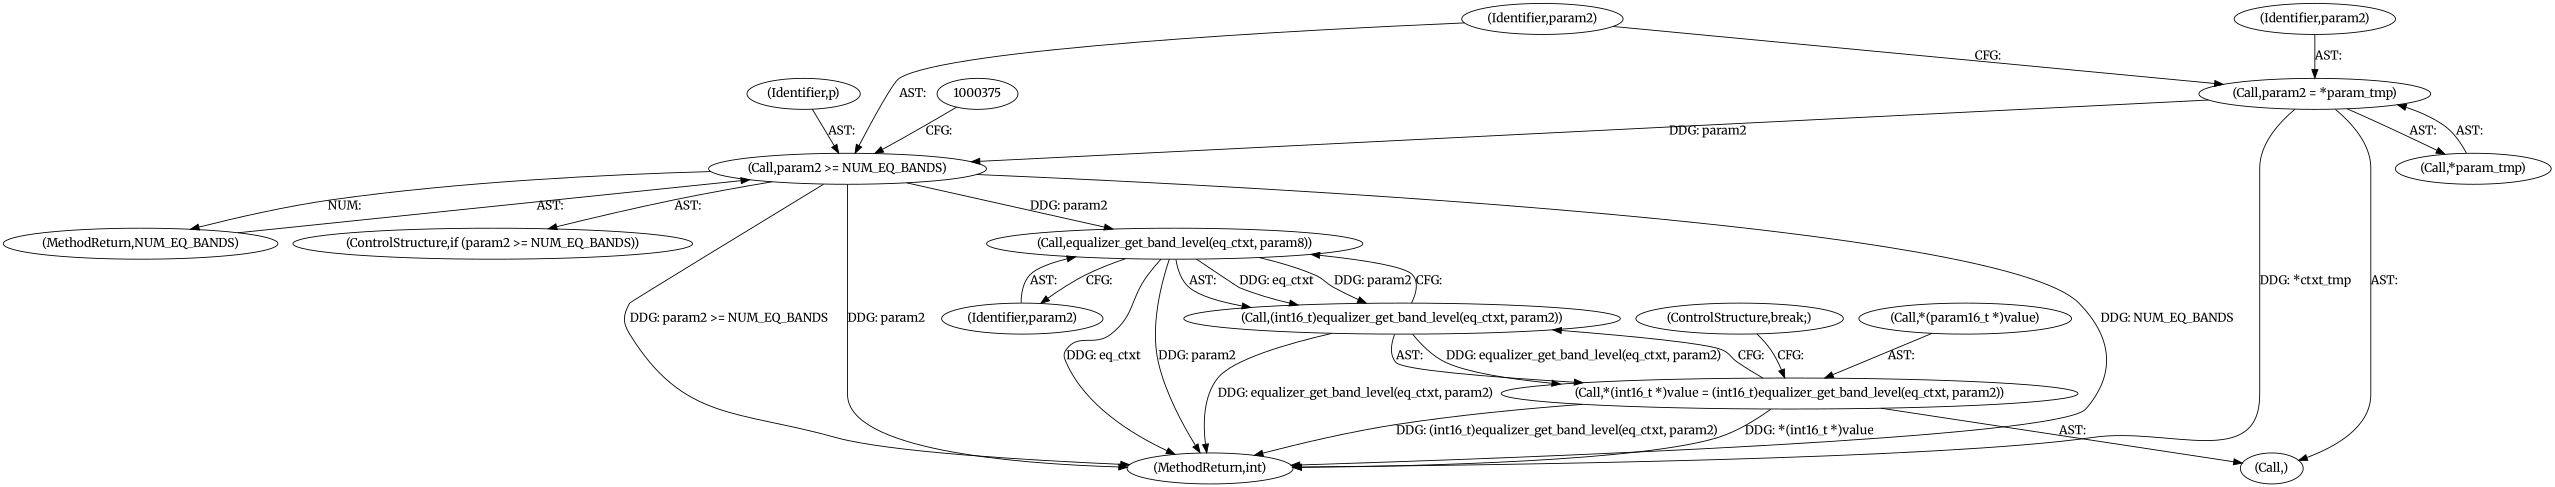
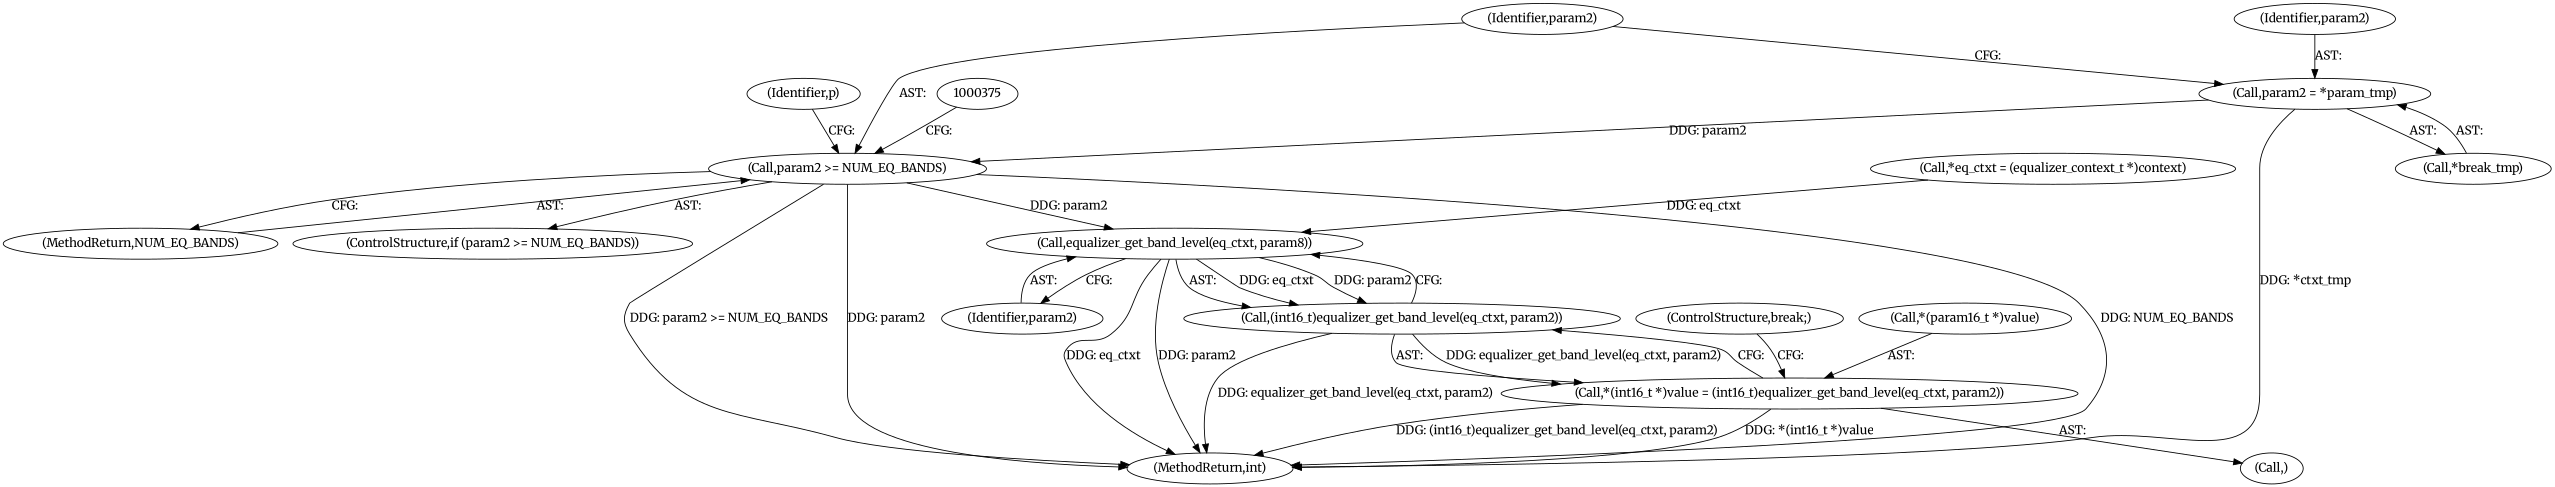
(843, 131) -> (843, 131)
none -> (2053, 169)
(2473, 169) -> (2473, 169)
(346, 206) -> (346, 206)
(2371, 294) -> none
